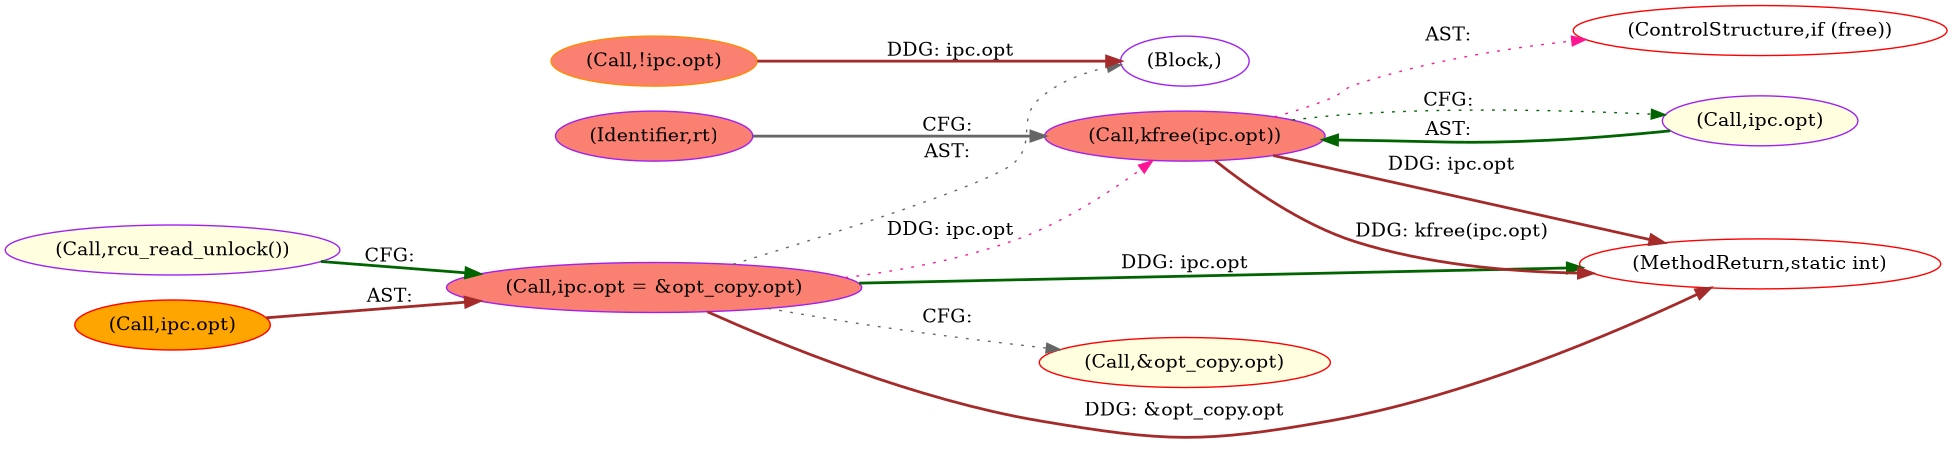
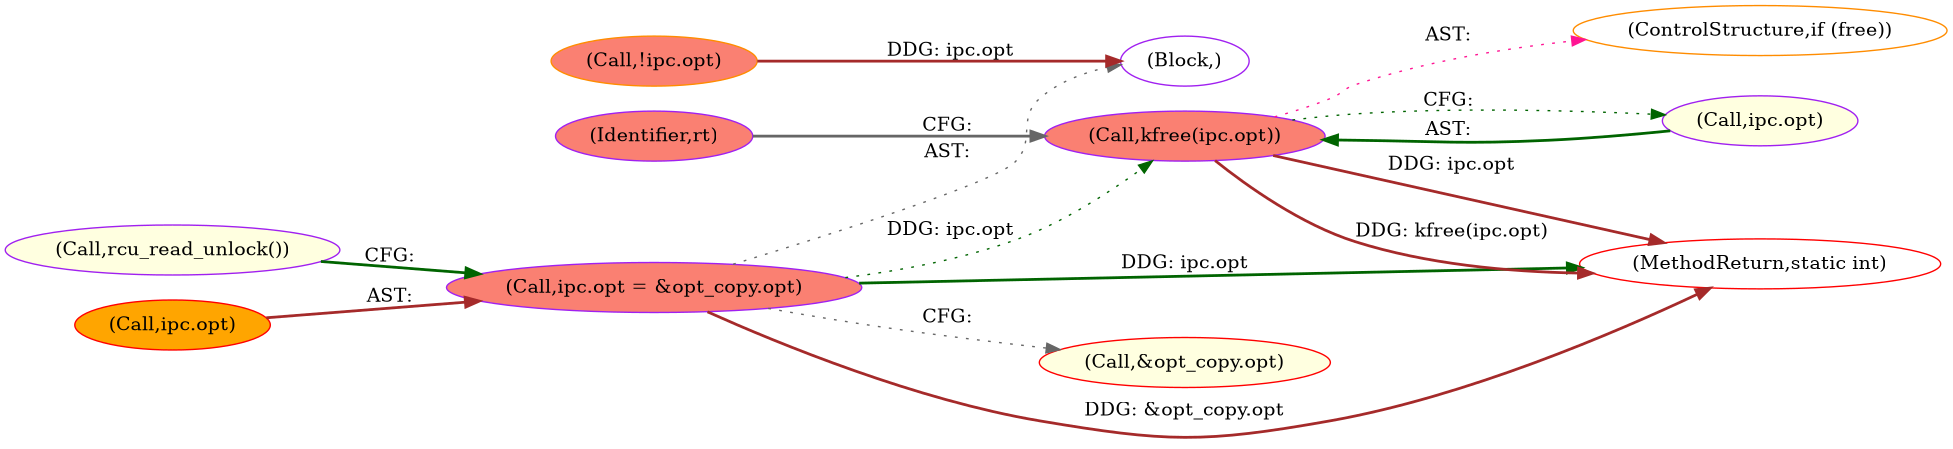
(1760, 31) -> (1760, 31)
(1001, 245) -> (1001, 245)
